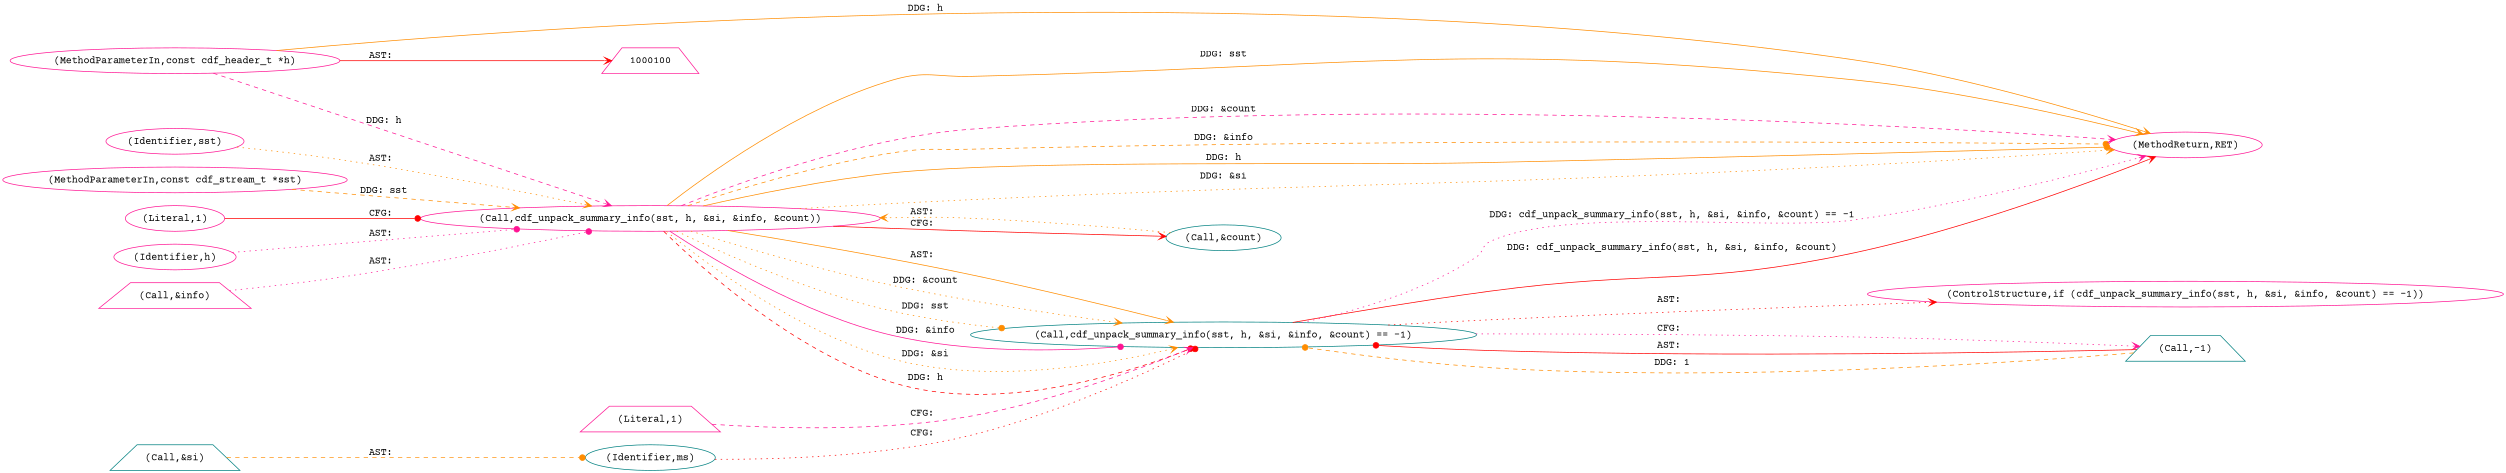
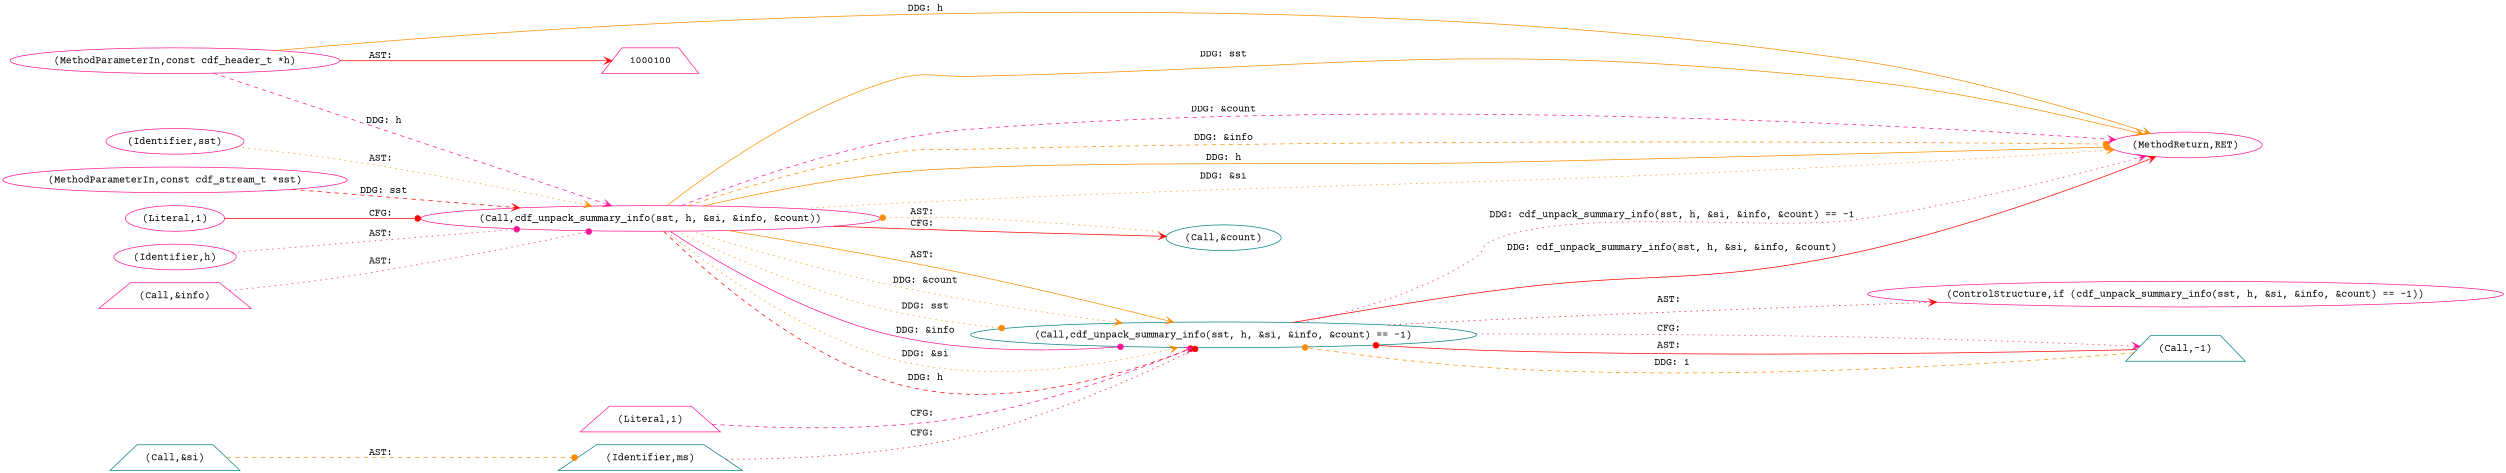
(402, 198) -> (402, 198)
(1029, 221) -> (1028, 221)
(650, 458) -> (650, 458)
